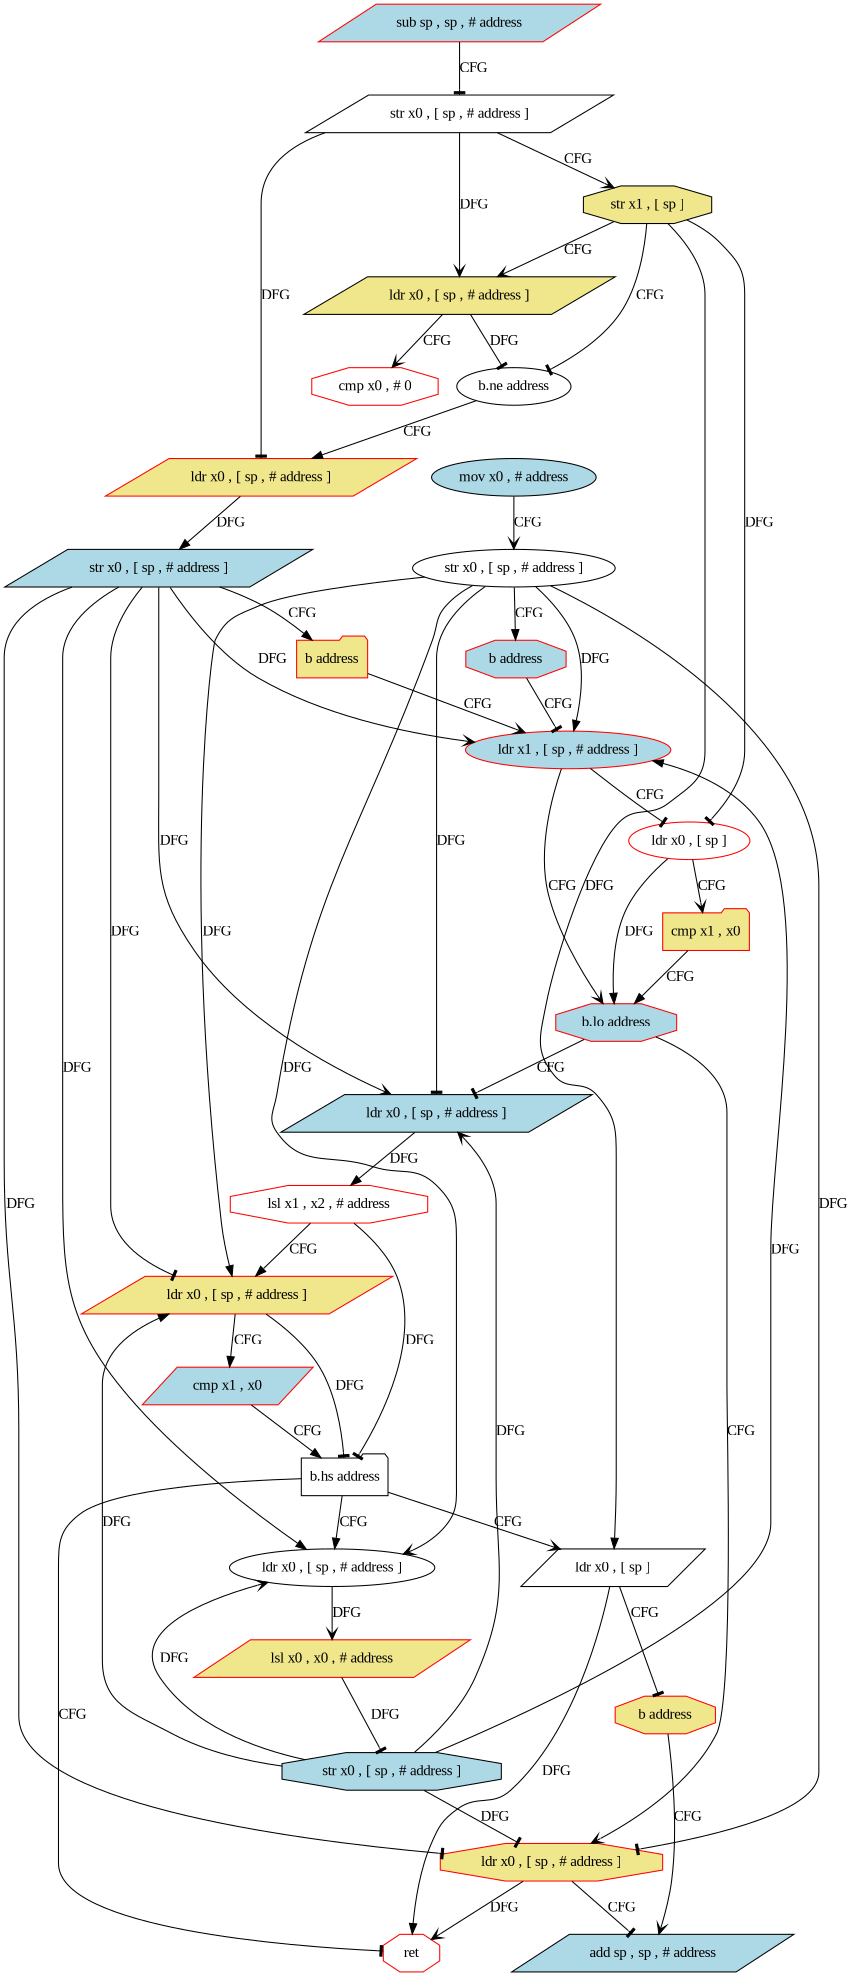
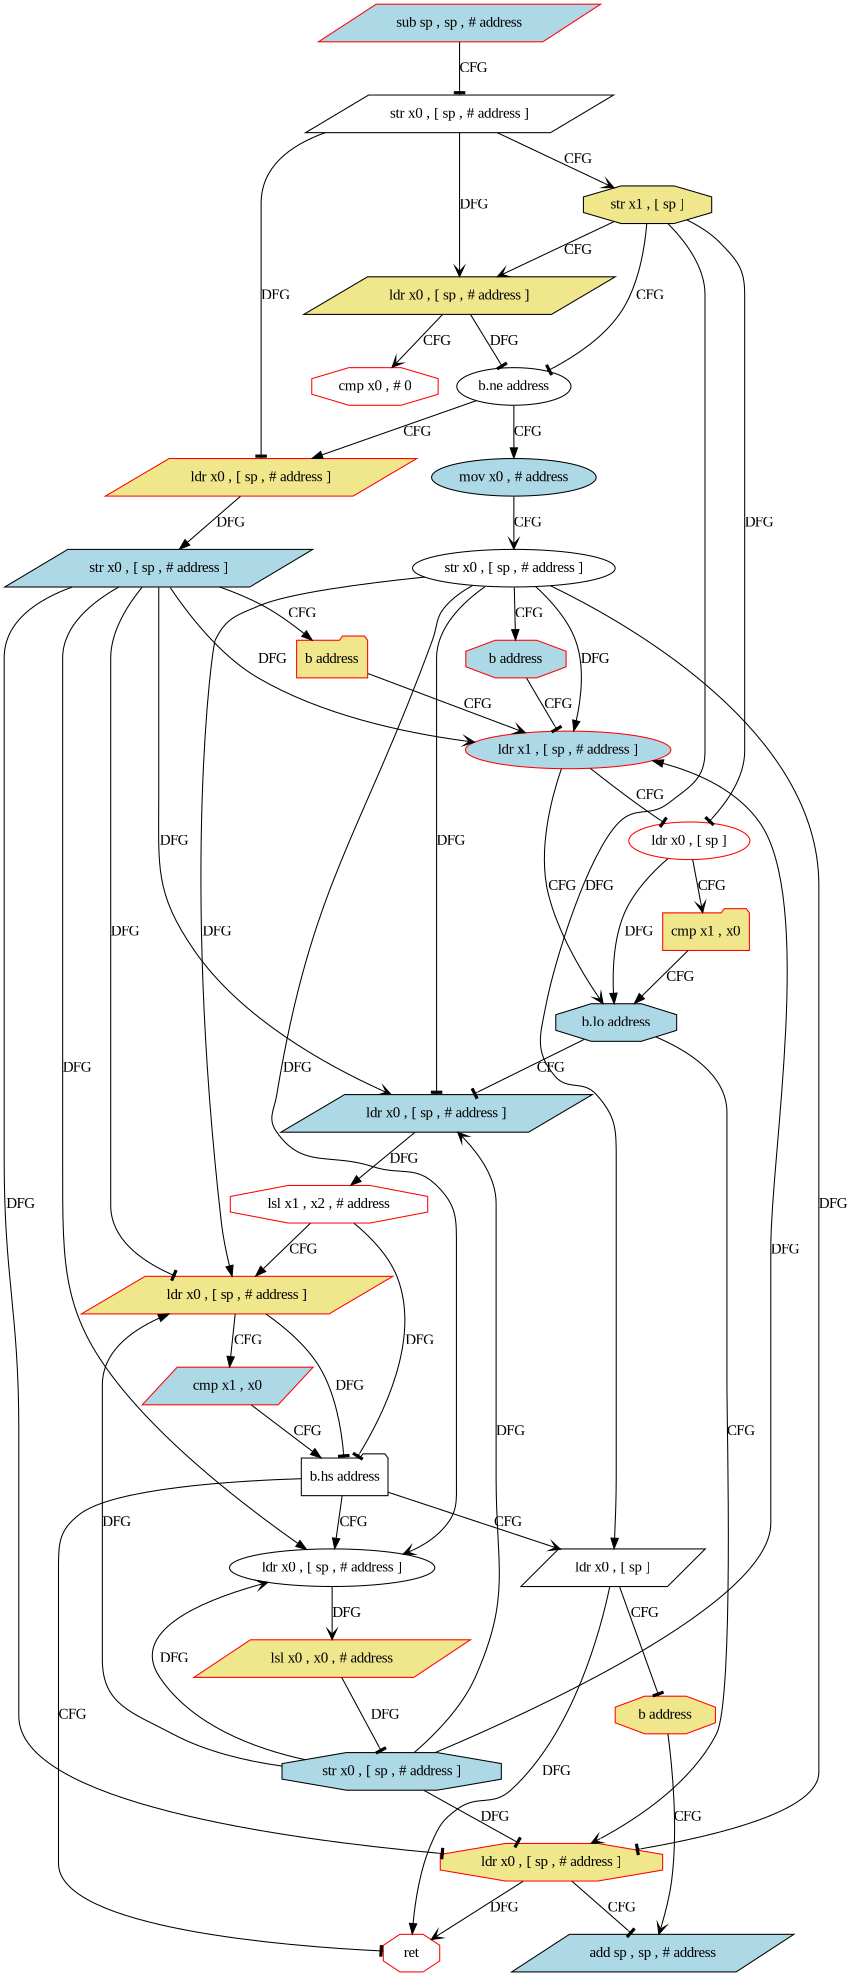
none -> (514, 427)
(616, 1023) -> (616, 1023)
